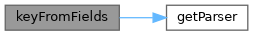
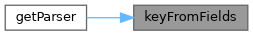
(136, 18) -> (103, 18)
